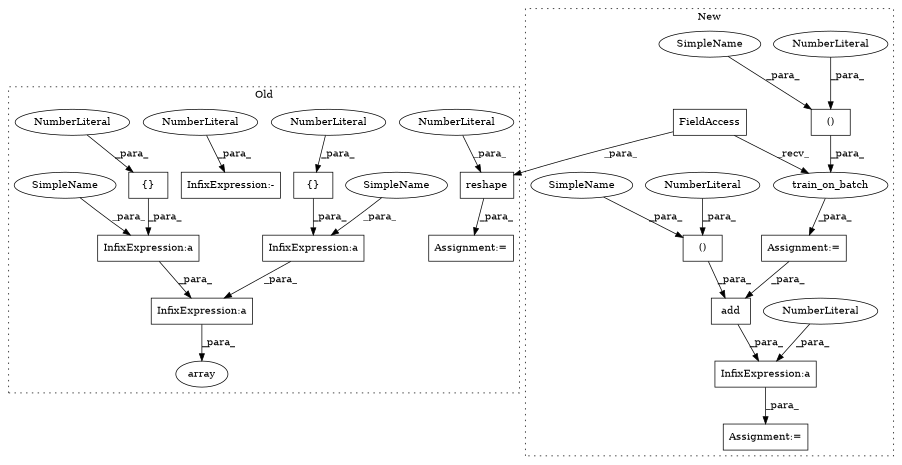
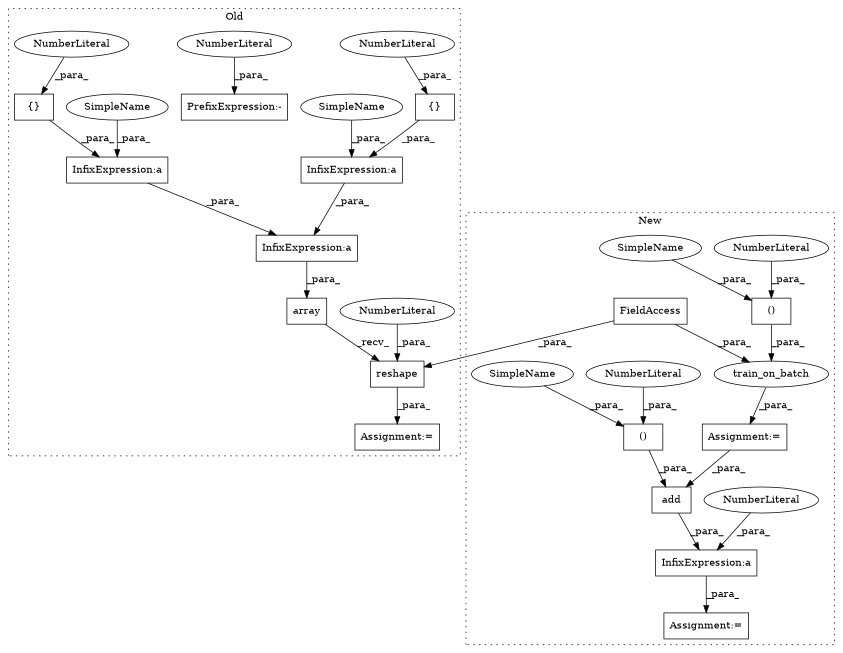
(793, 154) -> (734, 343)
(231, 185) -> (234, 107)
none -> (349, 341)
(202, 374) -> (307, 311)
